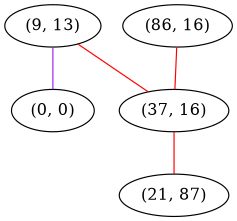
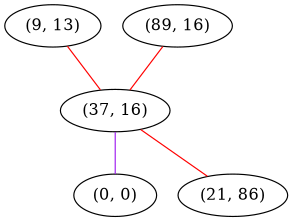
(178, 26) -> (178, 26)
(53, 68) -> (115, 153)
(174, 195) -> (233, 195)
